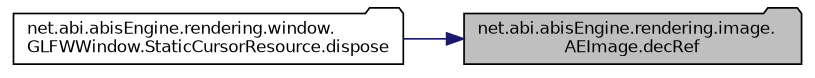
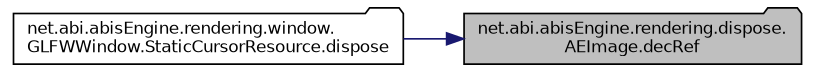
(633, 39) -> (633, 39)
